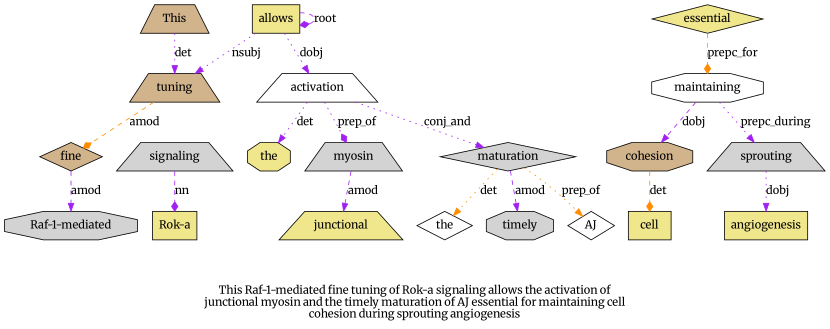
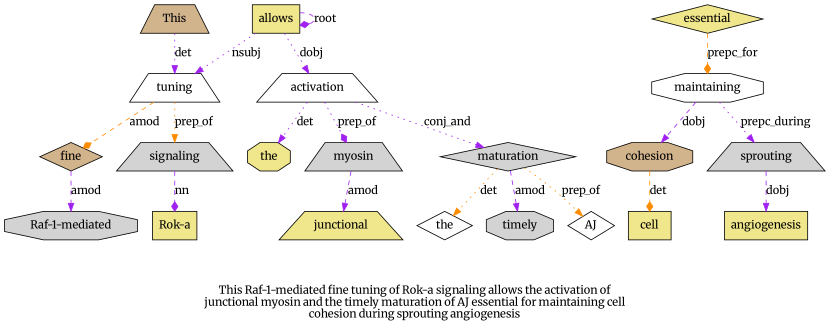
(175, 88) -> (175, 88)
none -> (175, 118)
(766, 187) -> (766, 187)
